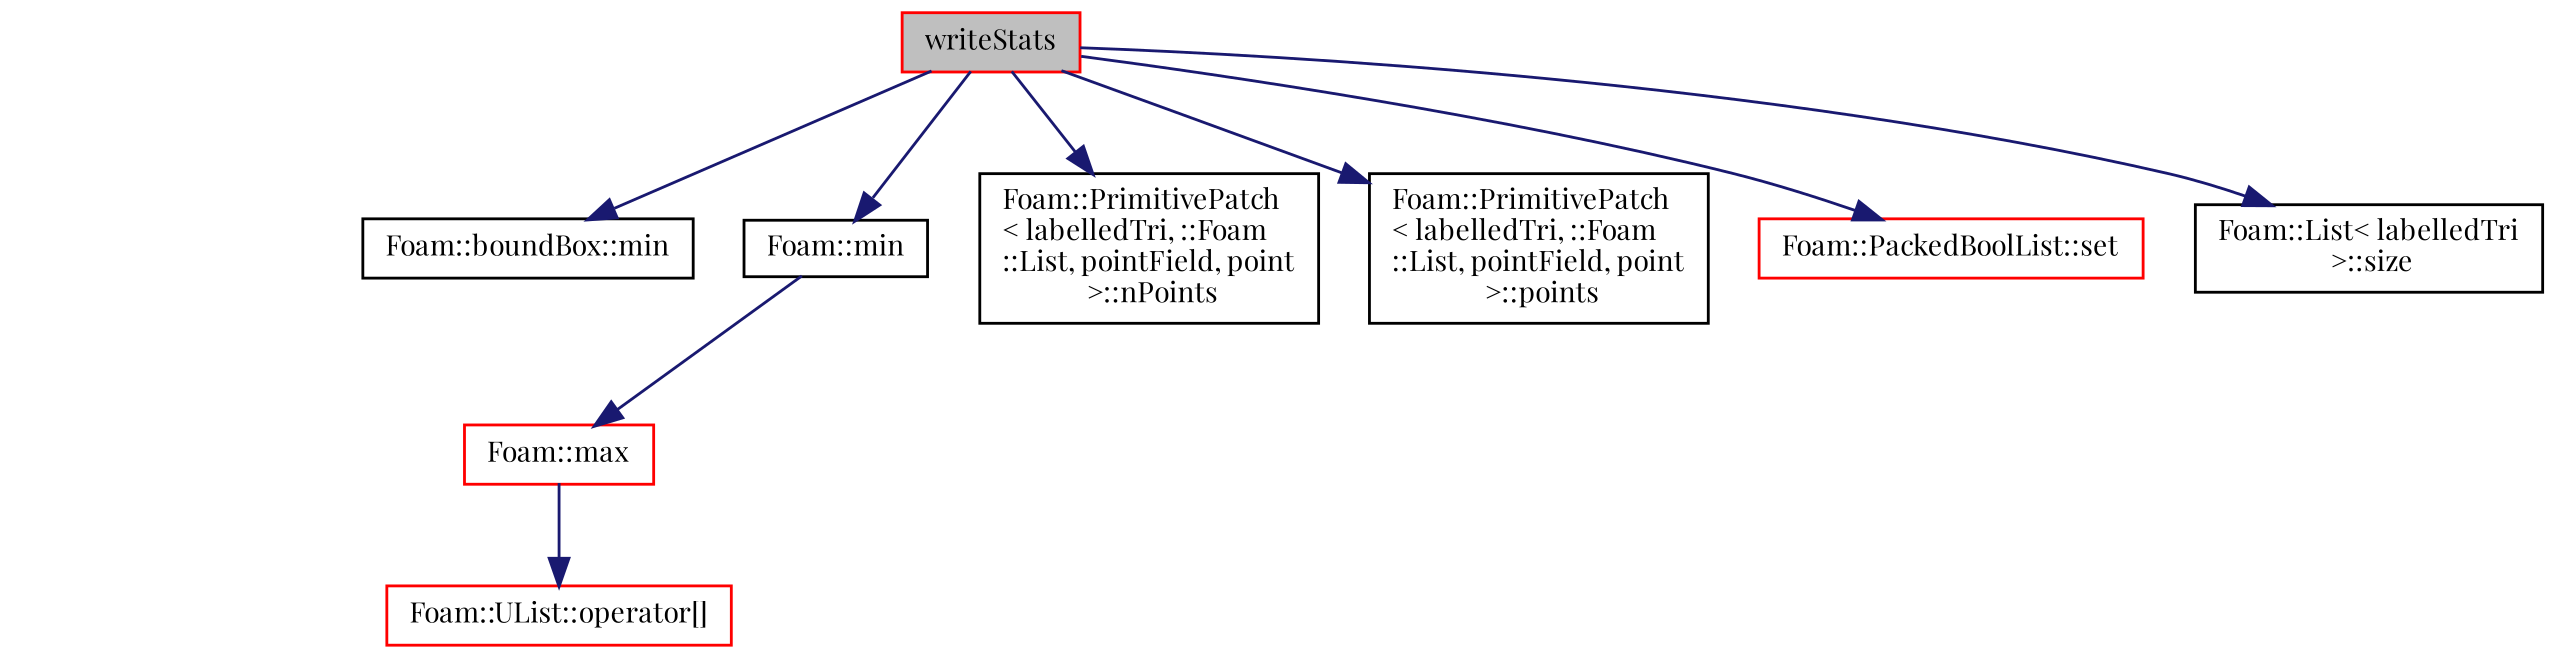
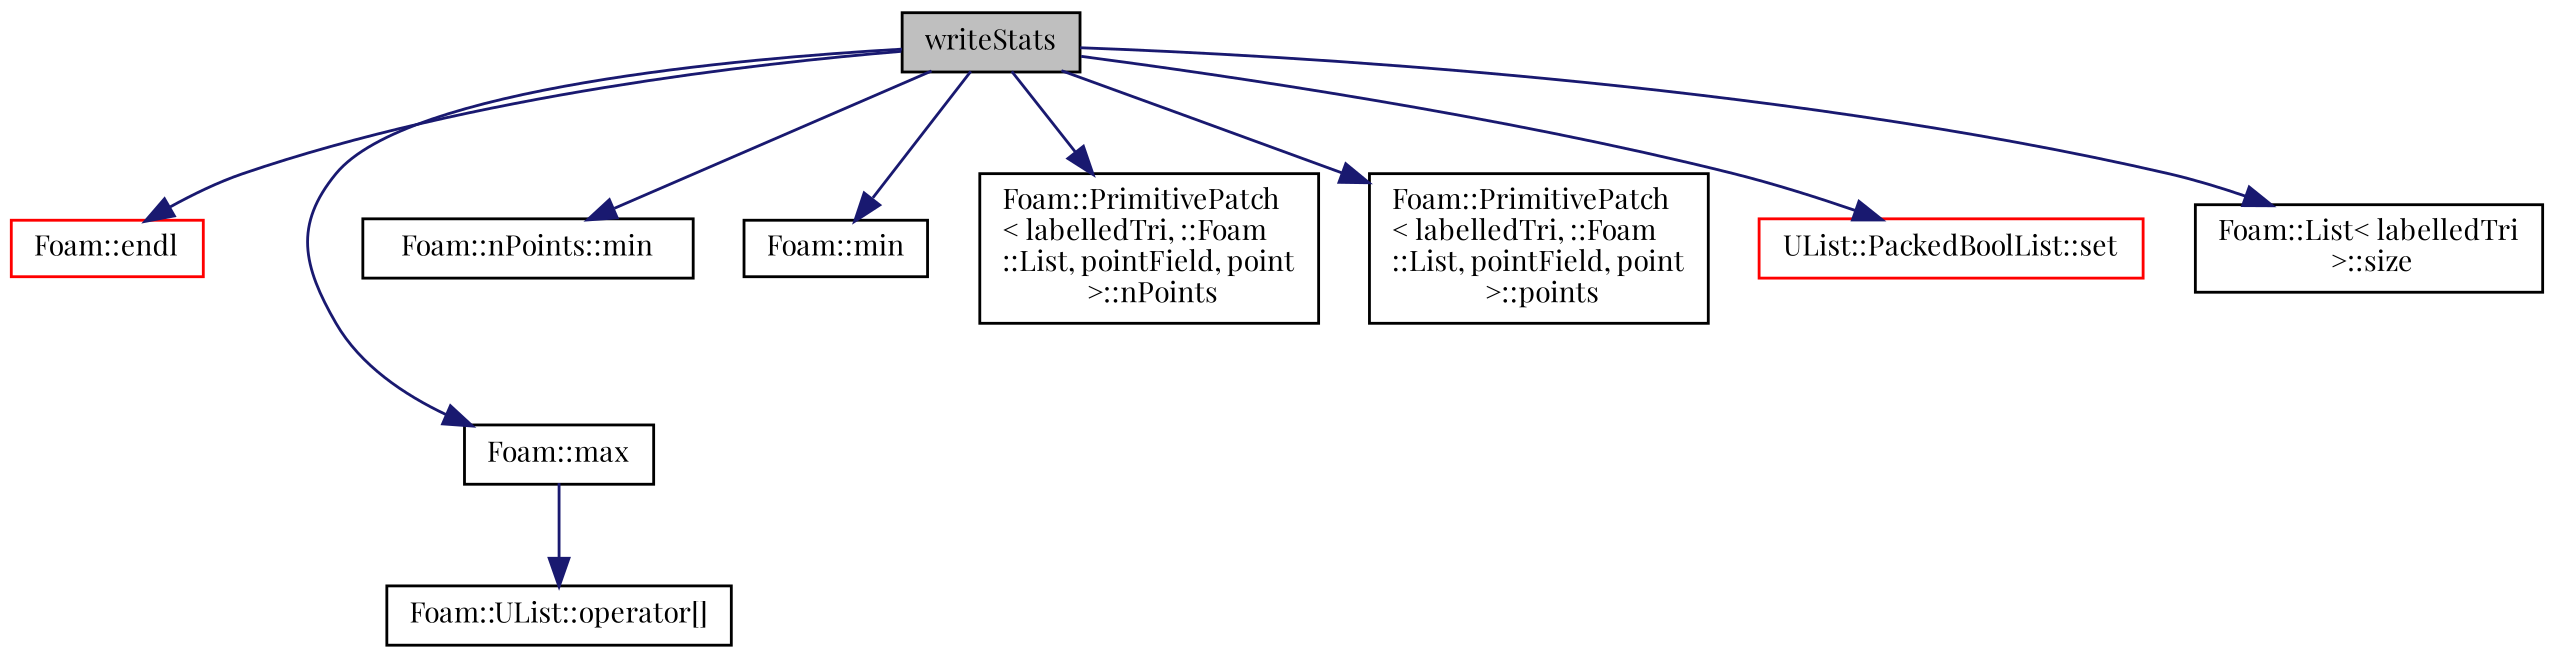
(991, 42) -> (991, 42)
none -> (107, 248)
(528, 248) -> (528, 248)
(1951, 248) -> (1951, 248)
(709, 343) -> (340, 170)
(559, 455) -> (559, 455)
(559, 616) -> (559, 616)
